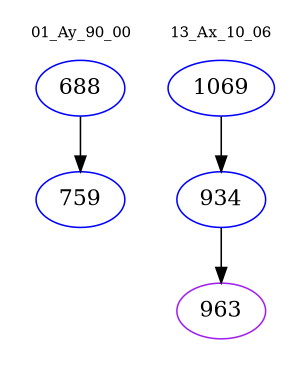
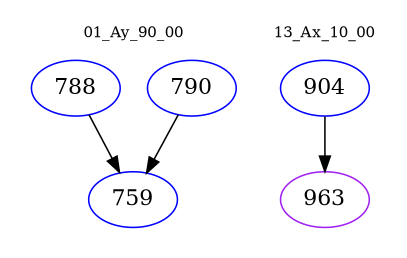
(221, 33) -> (325, 33)
(80, 88) -> (76, 88)
none -> (192, 88)
(221, 88) -> none
(221, 200) -> (325, 88)
